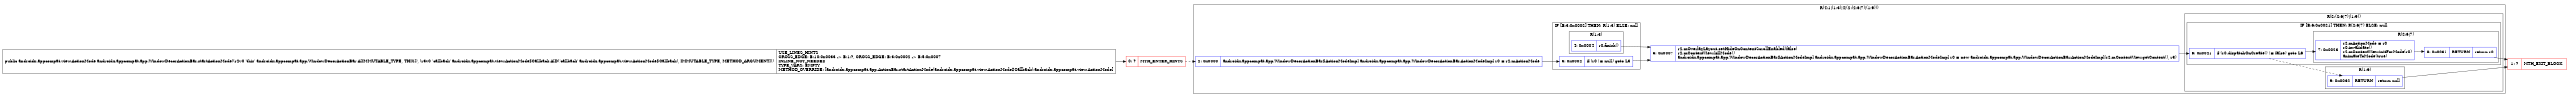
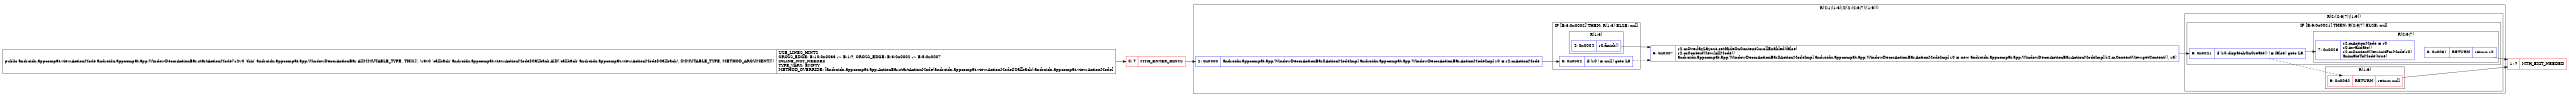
(2418, 51) -> none
(1638, 60) -> (1638, 60)
(1189, 62) -> (1189, 62)
(2543, 64) -> (2543, 64)
(2365, 81) -> (2365, 81)
